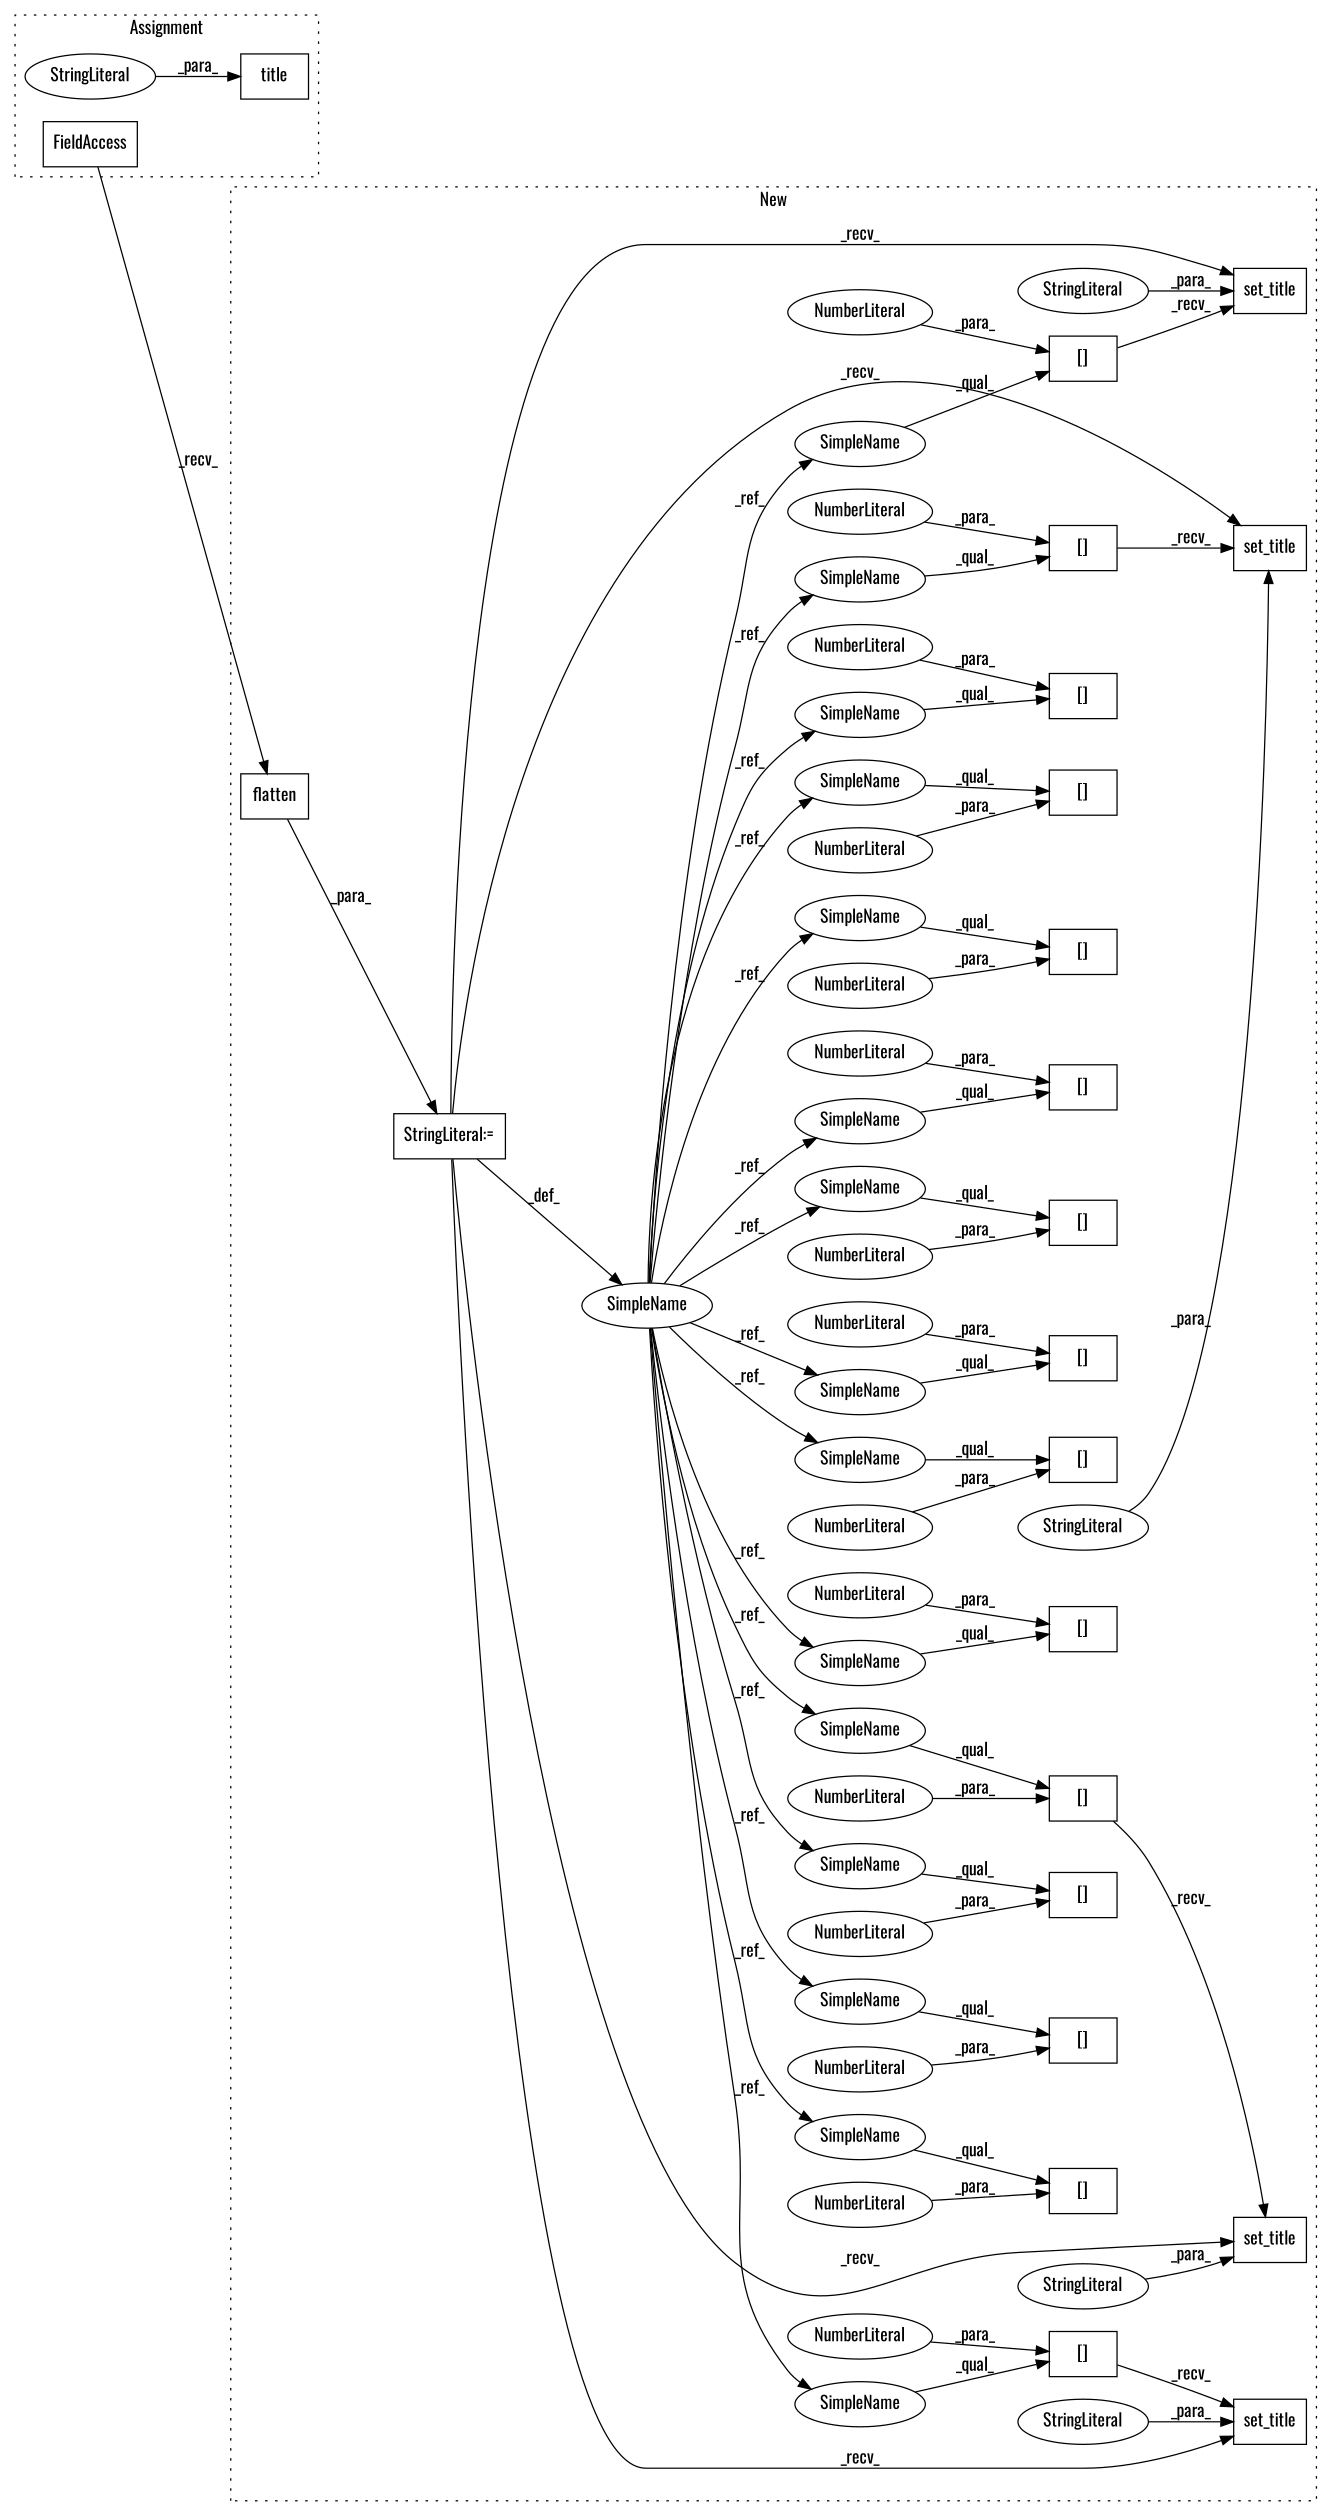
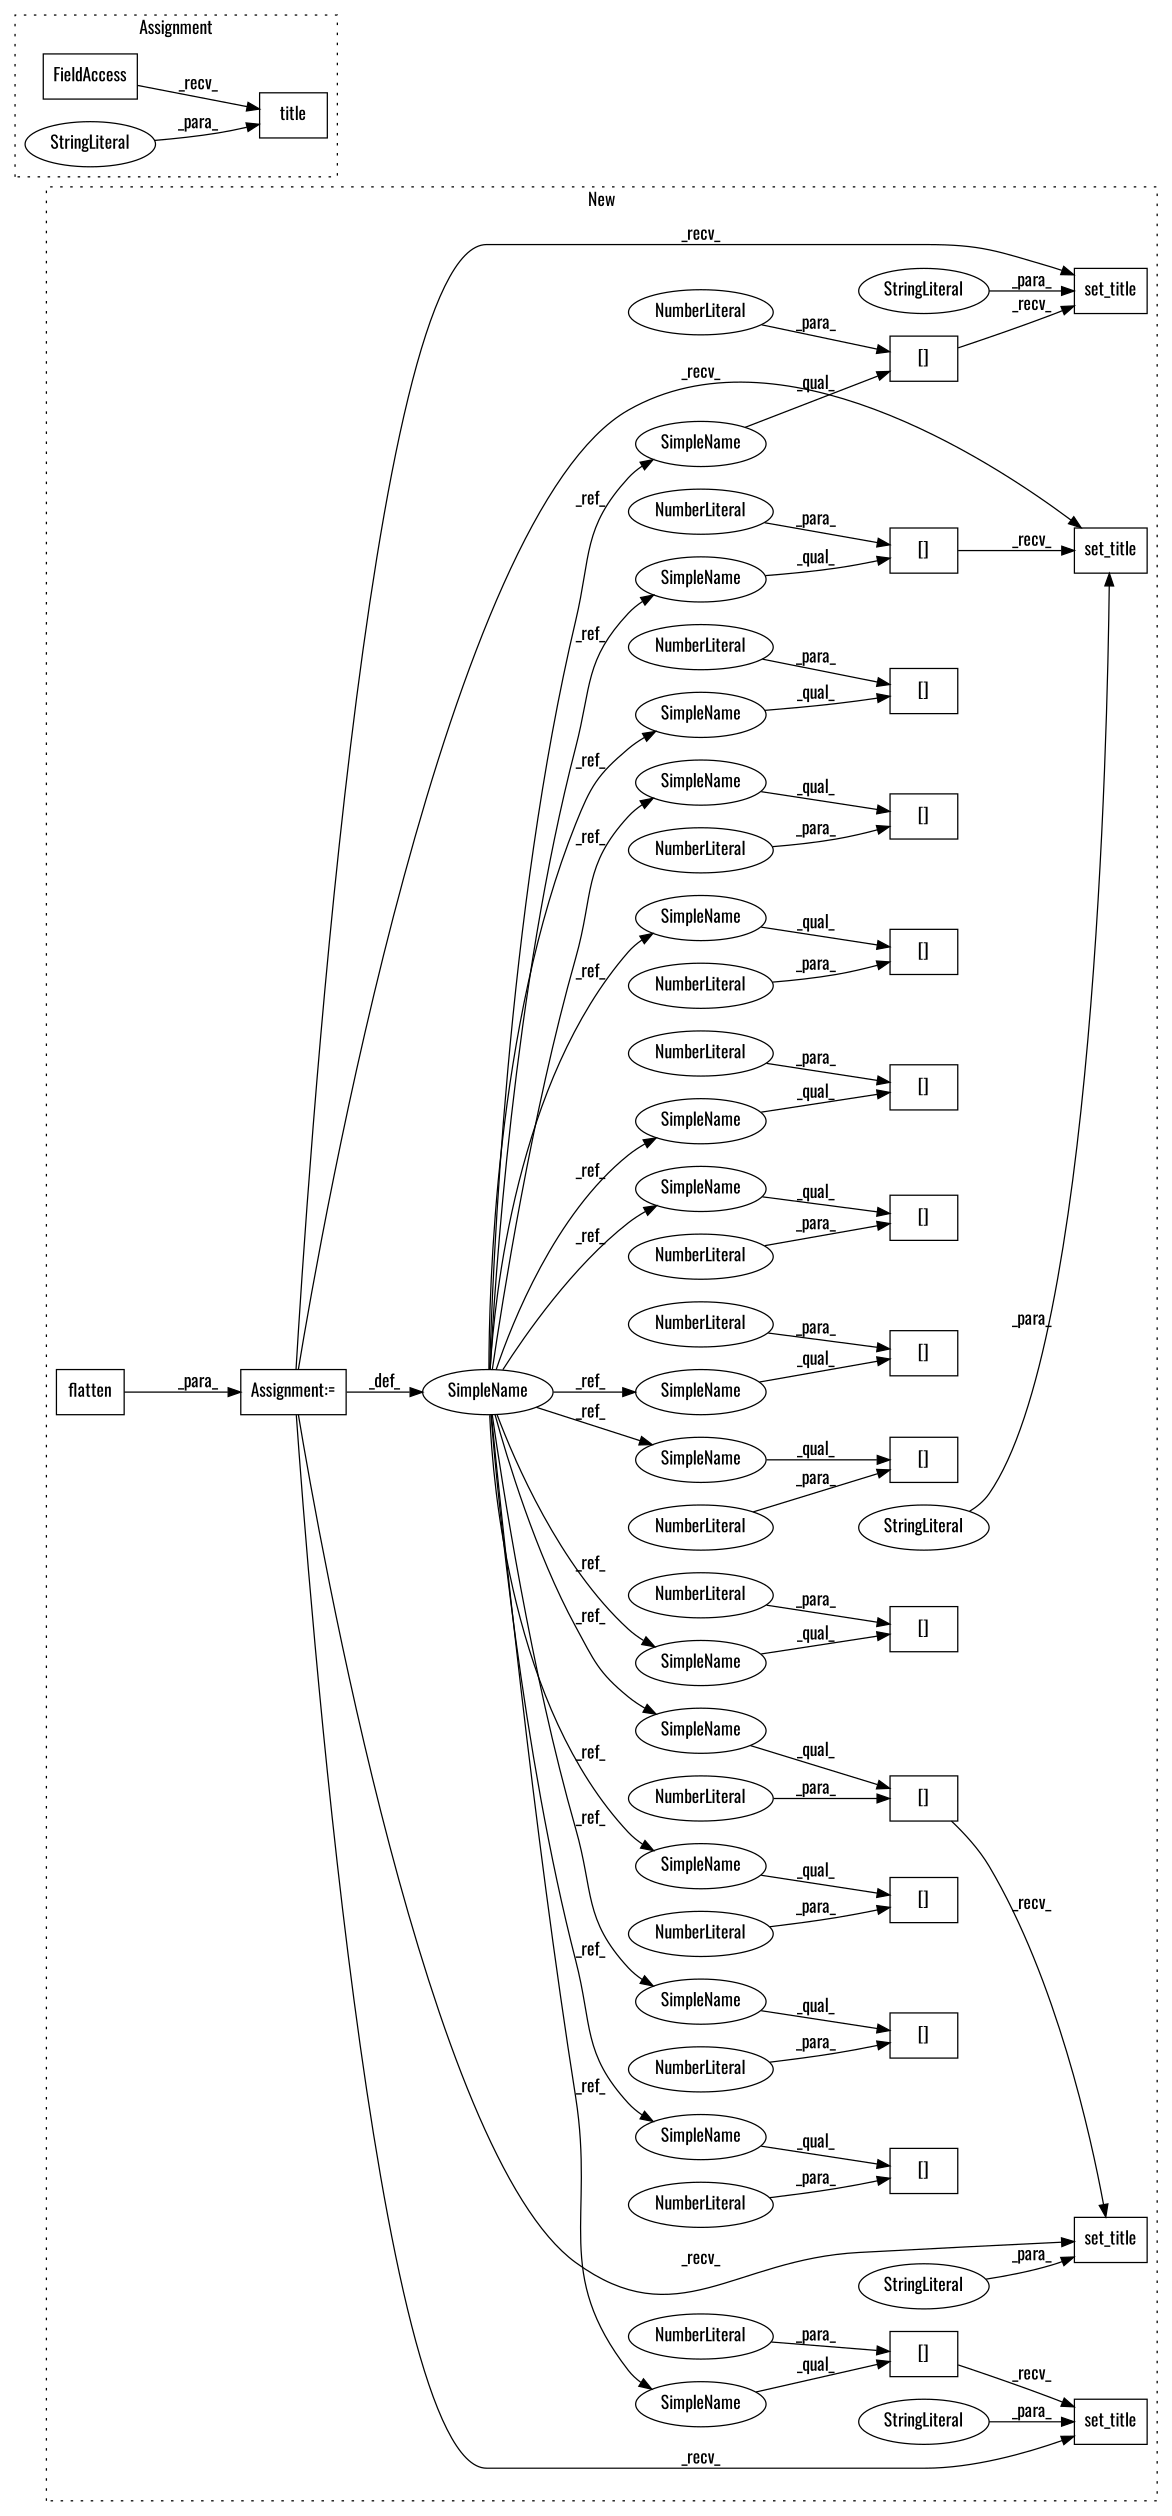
(181, 464) -> (192, 96)
(450, 1136) -> (293, 1392)
